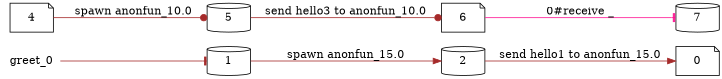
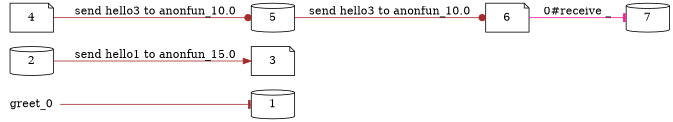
(134, 12) -> (156, 12)
(342, 61) -> none
(698, 61) -> (273, 61)
